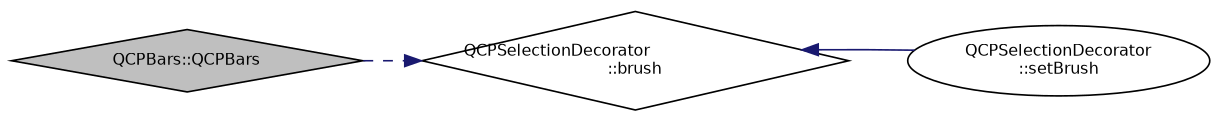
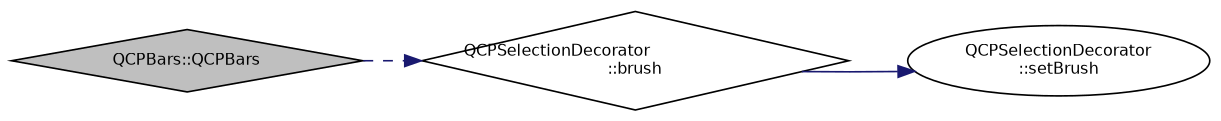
(867, 50) -> (850, 72)
